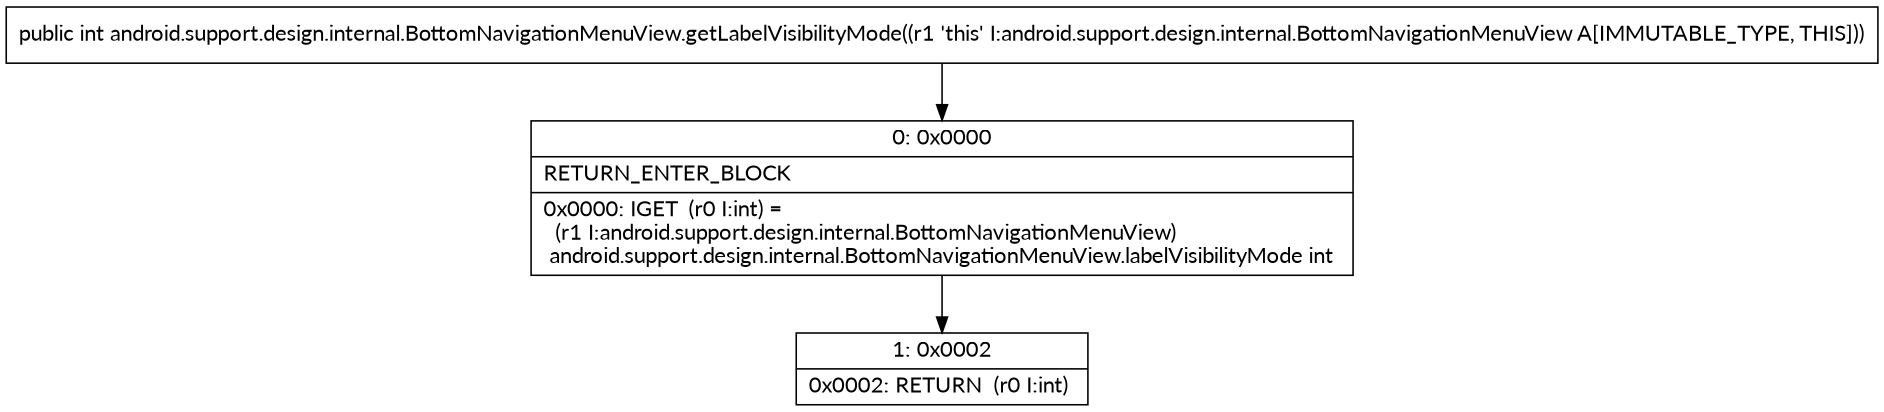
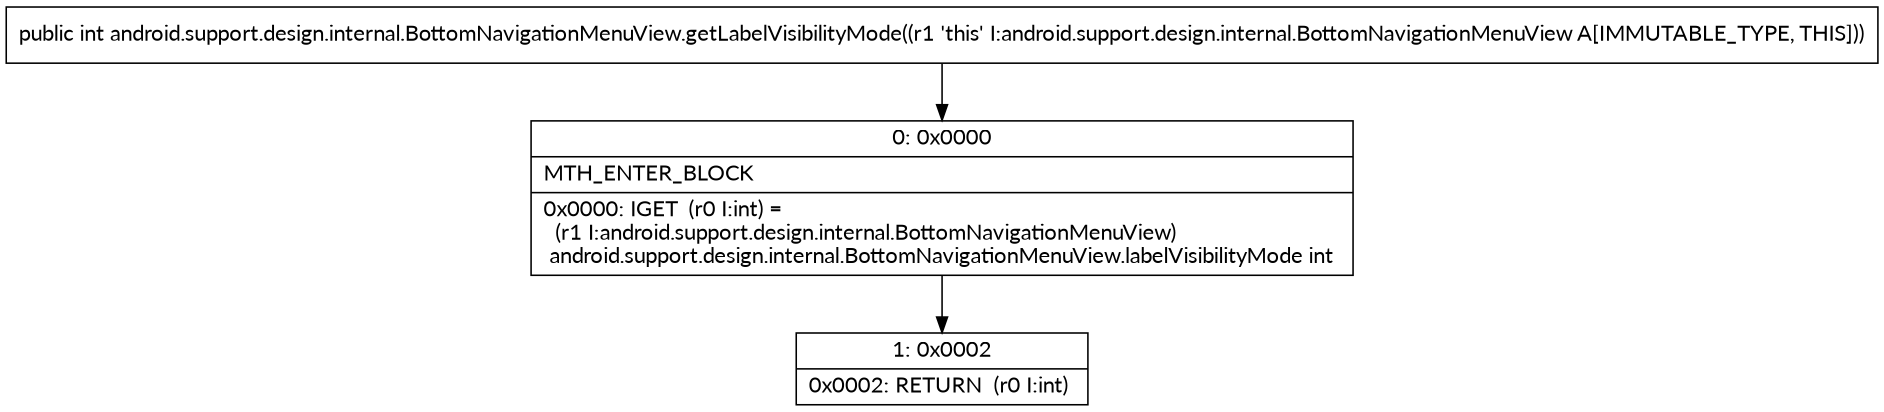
(668, 174) -> (649, 174)
